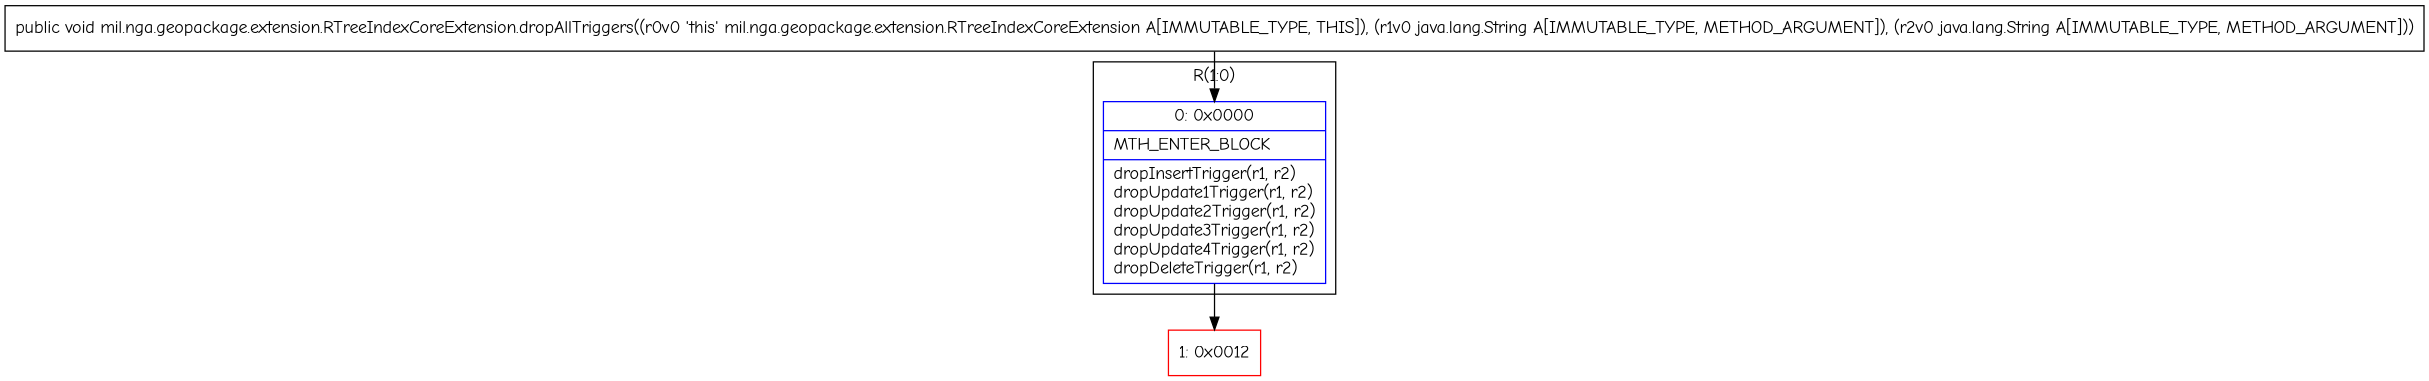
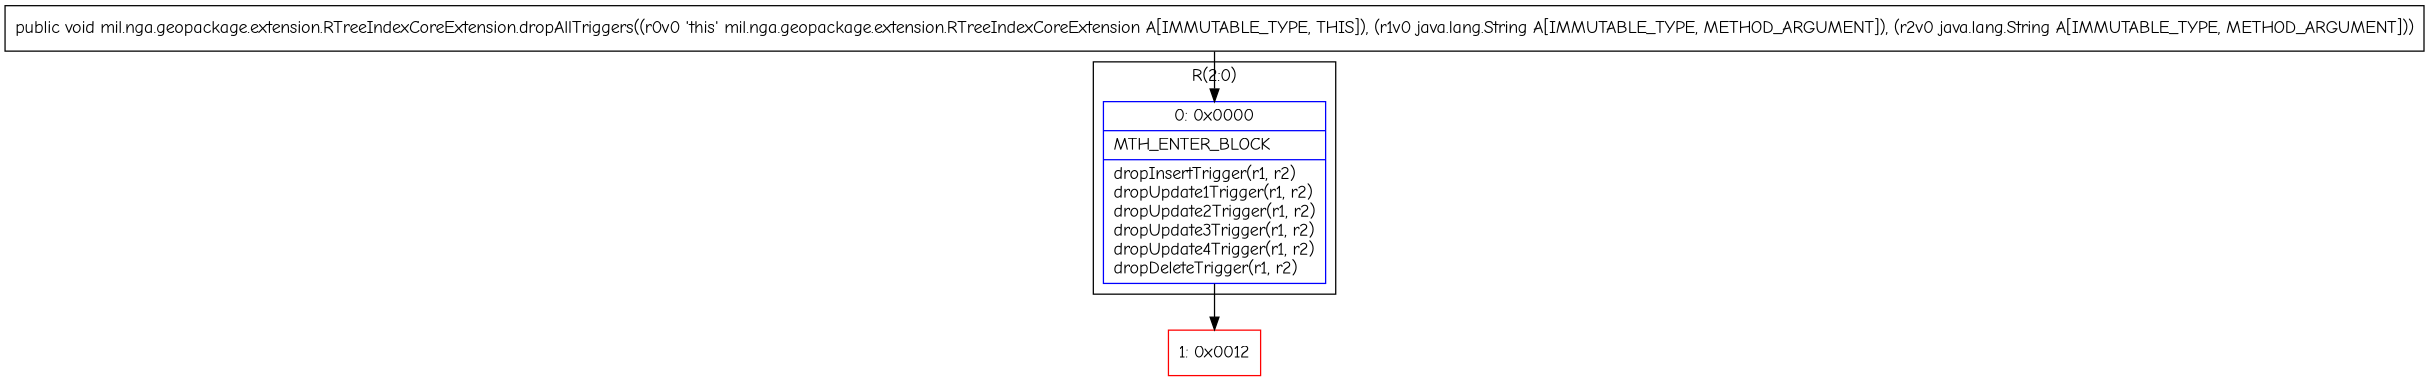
(1215, 76) -> (1215, 76)
